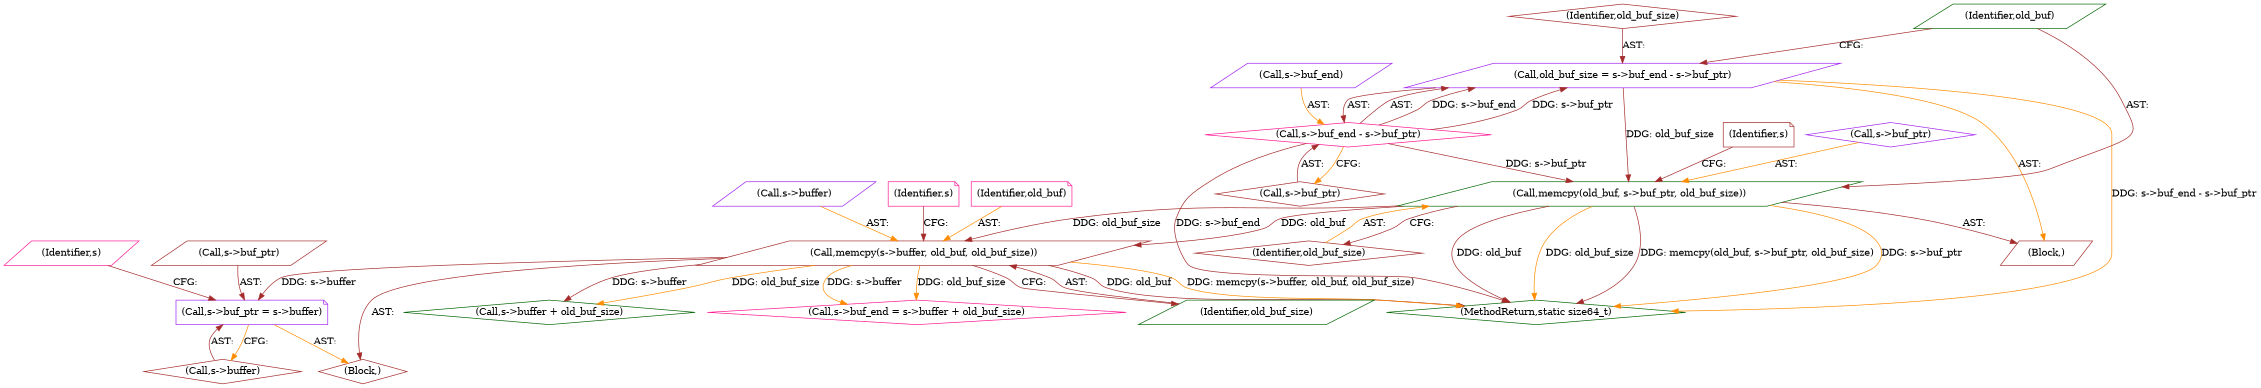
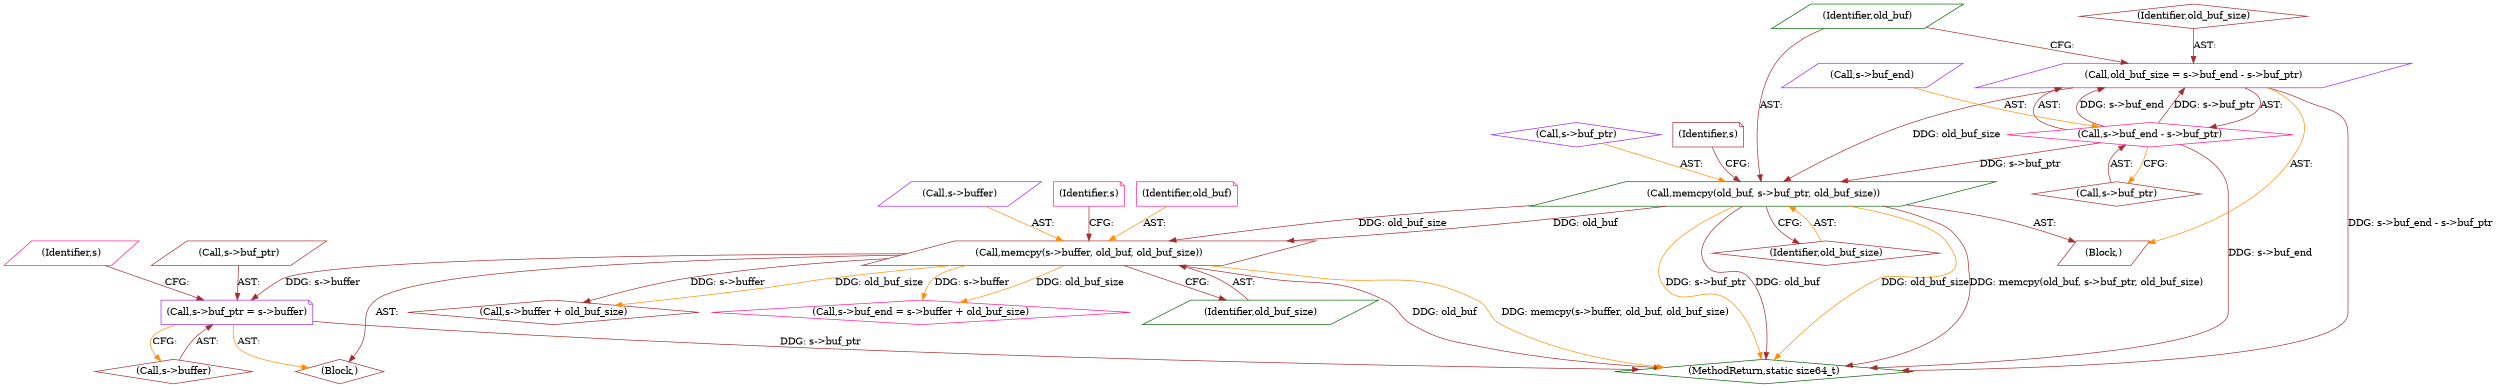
(2112, 245) -> (2271, 347)
(549, 312) -> (553, 312)
none -> (972, 354)
